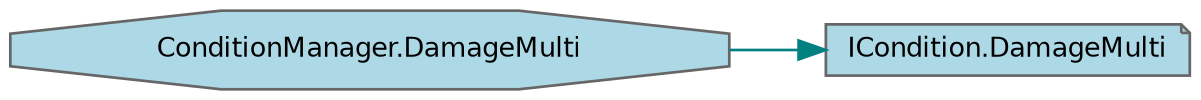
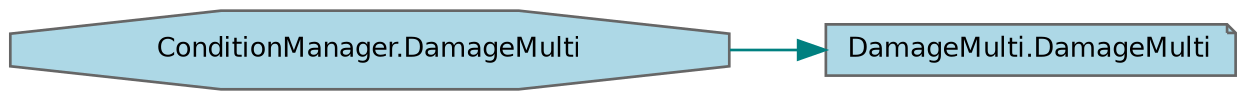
(1008, 50) -> (1031, 50)
